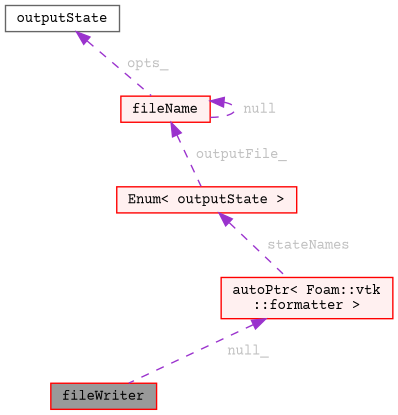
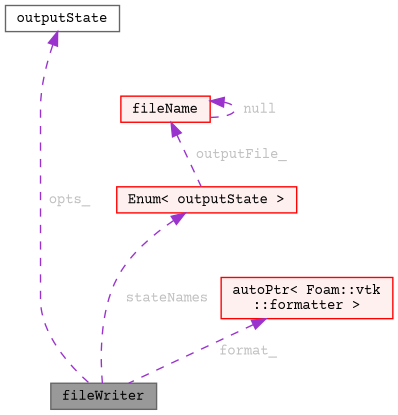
(119, 68) -> (41, 221)
(258, 250) -> (112, 290)
(245, 351) -> (245, 351)
(104, 396) -> (104, 396)
